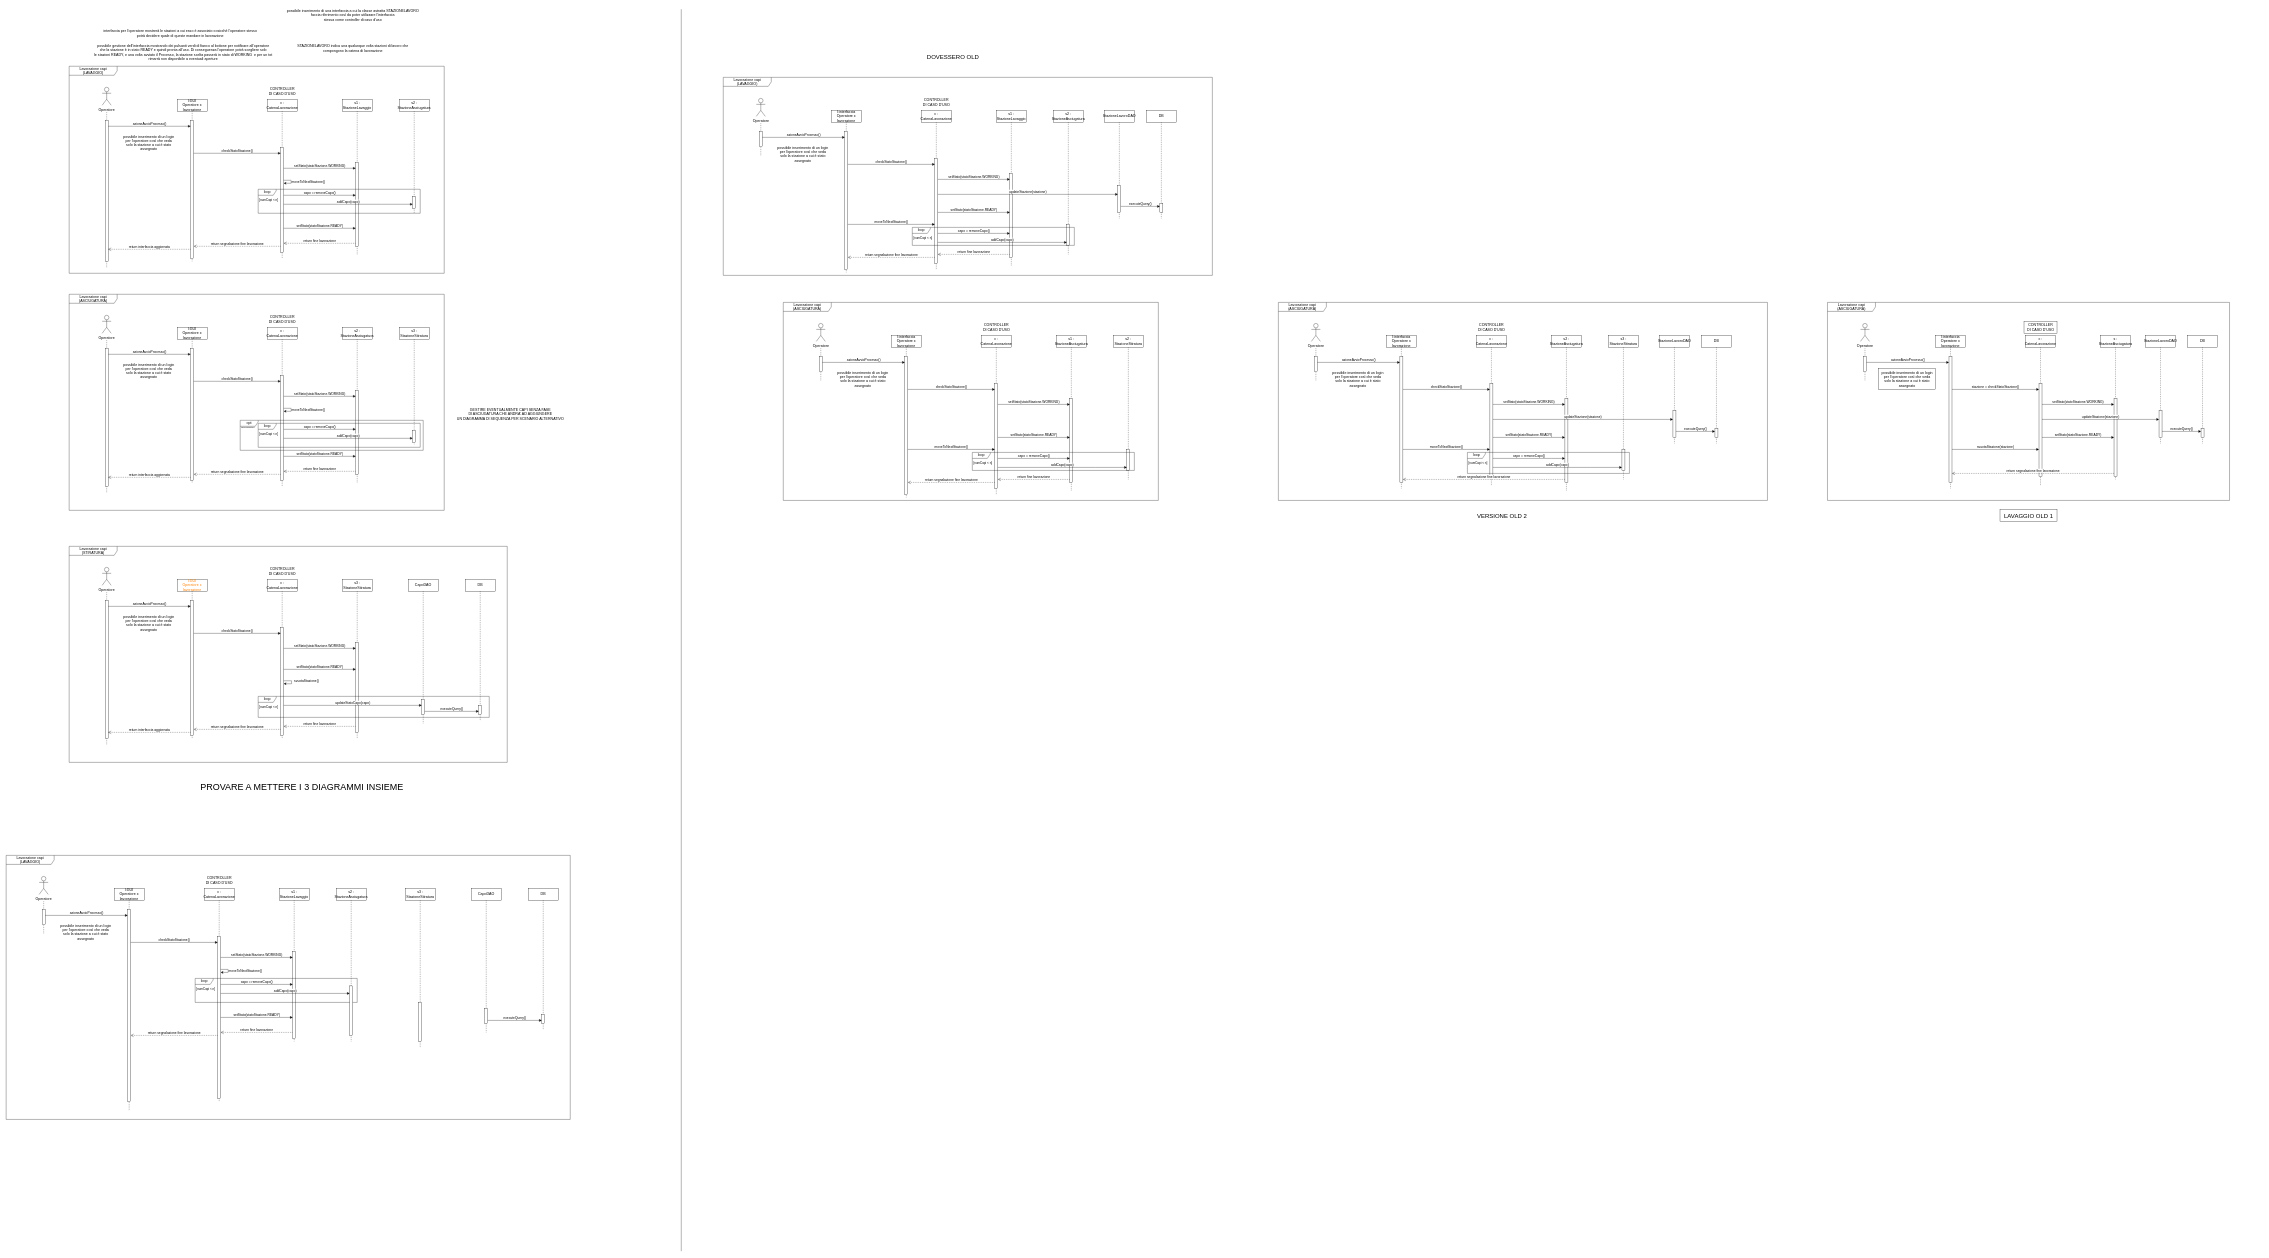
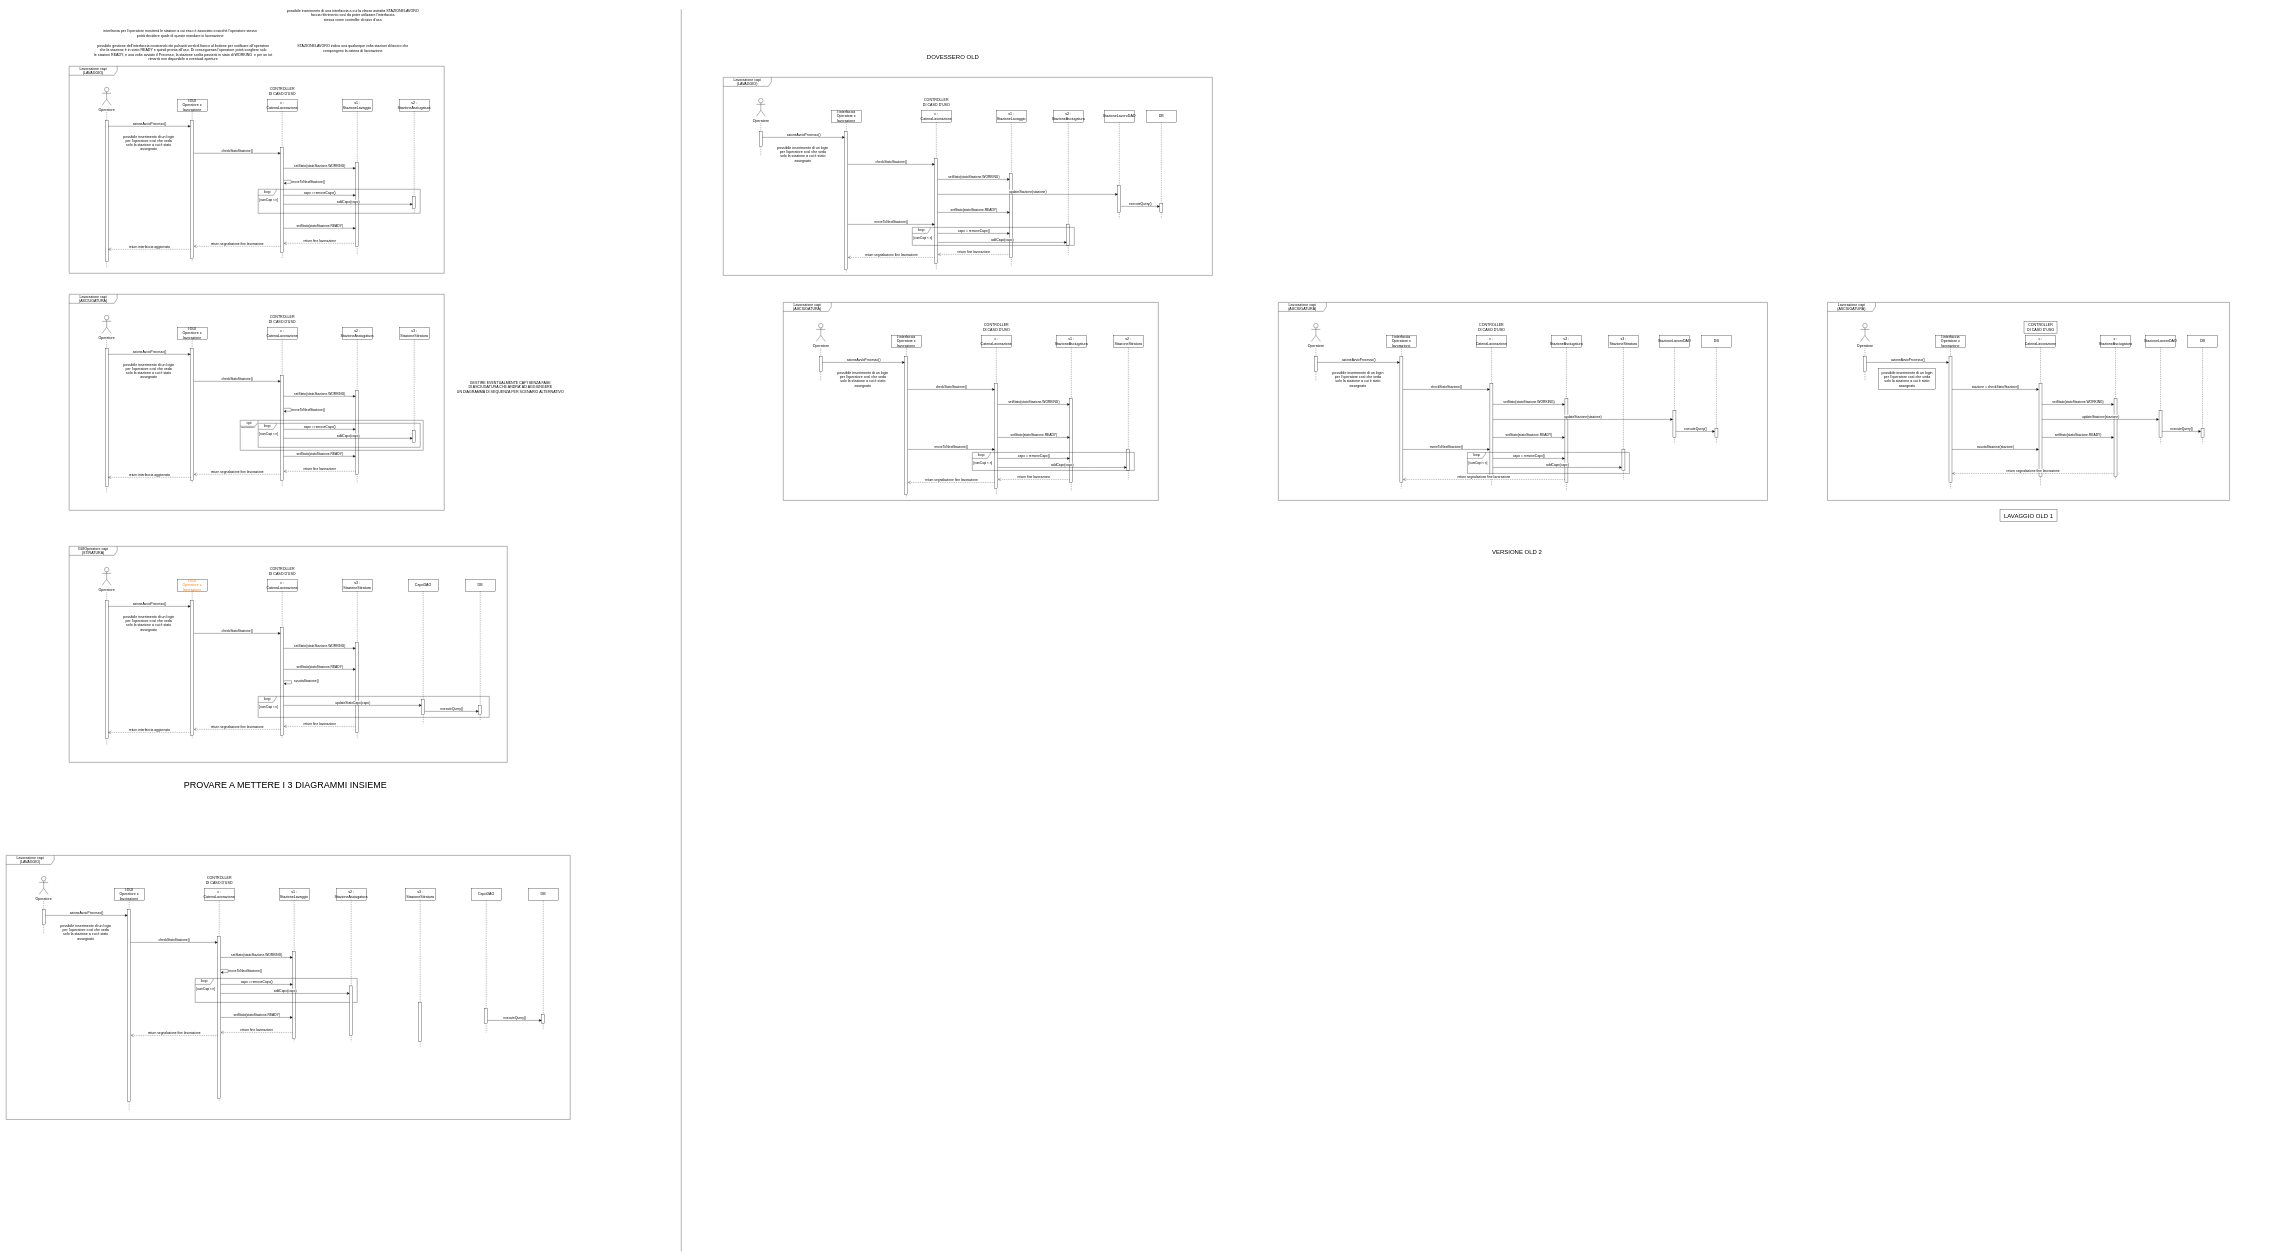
(510, 414) -> (510, 387)
(1502, 515) -> (1517, 551)
(93, 551) -> (93, 551)
(302, 786) -> (285, 785)
